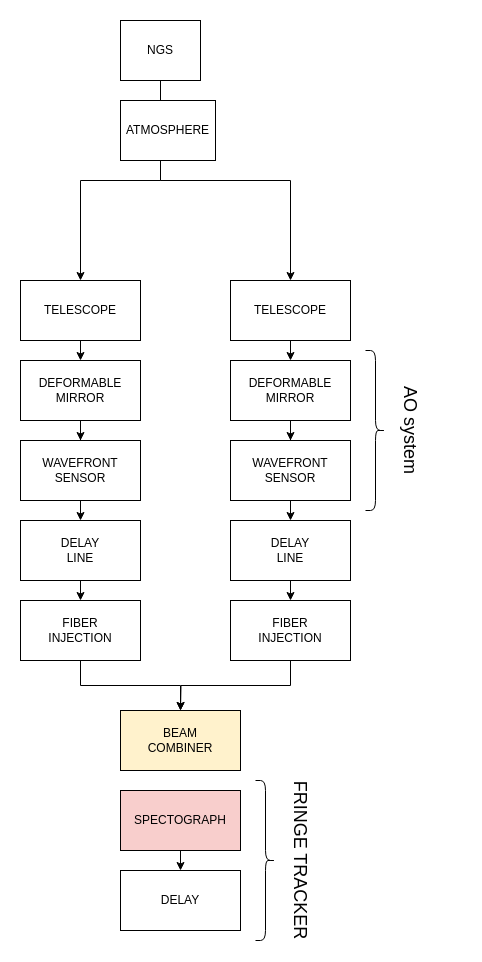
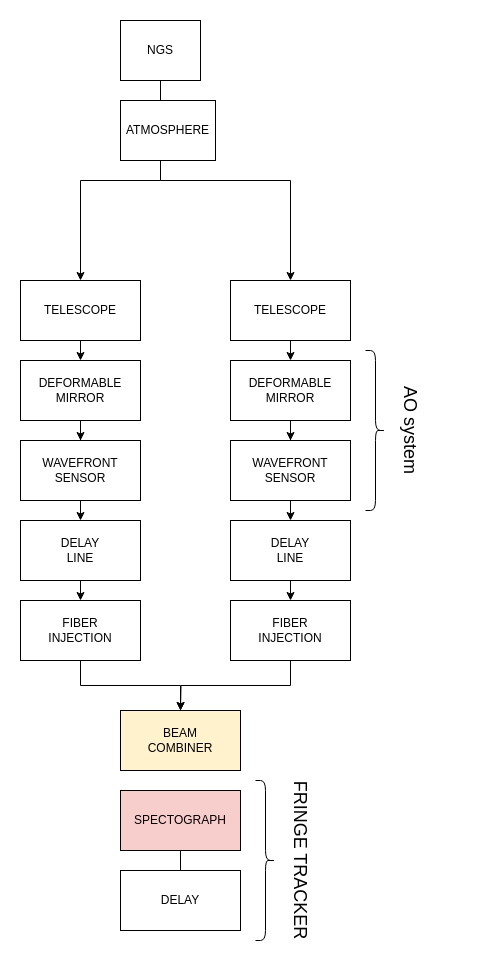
(181, 862) -> (181, 865)
